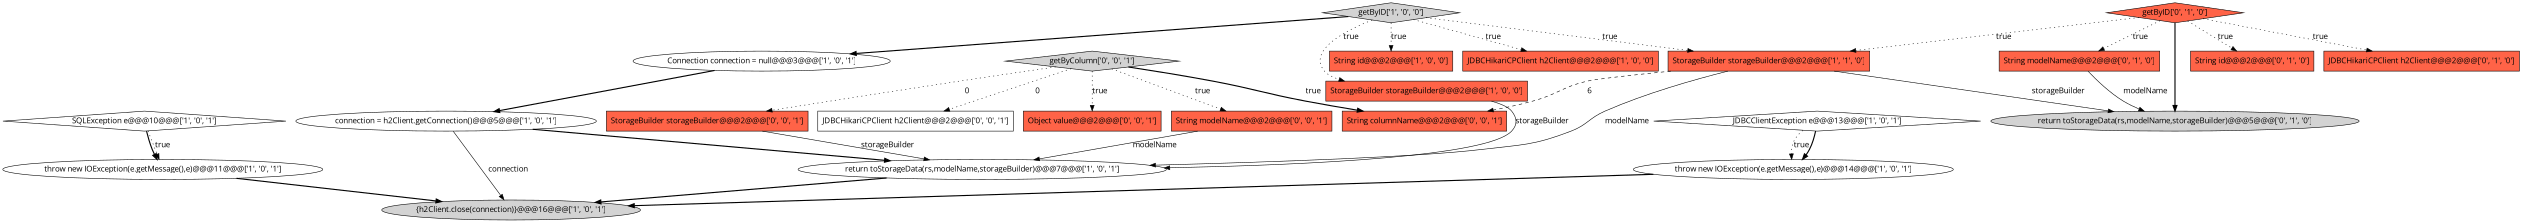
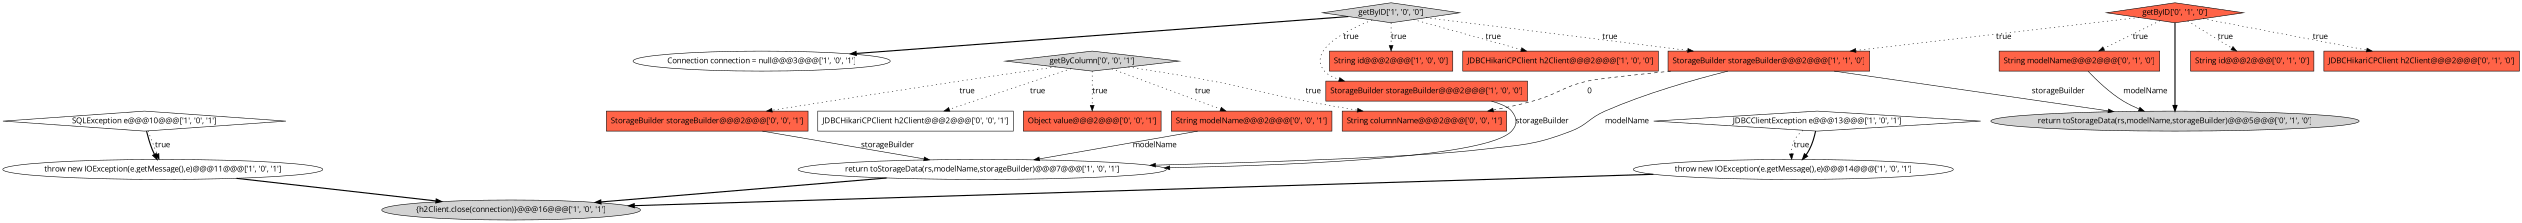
(1243, 87) -> (1243, 87)
(967, 91) -> (967, 91)
(1038, 91) -> (1038, 91)
(1590, 91) -> (1590, 91)
(446, 121) -> none
